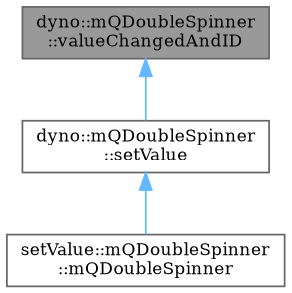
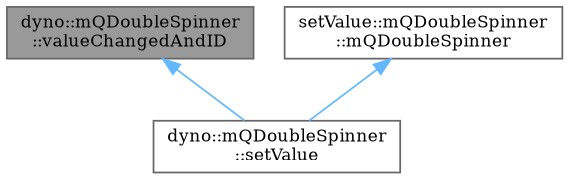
(146, 212) -> (343, 95)
